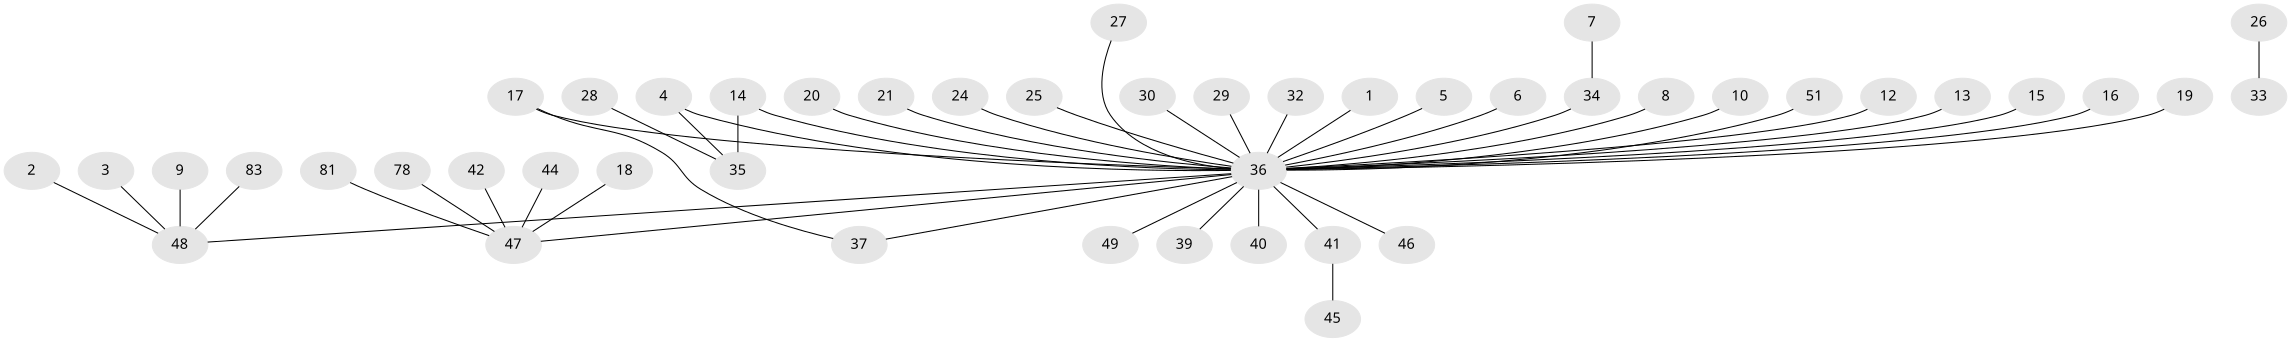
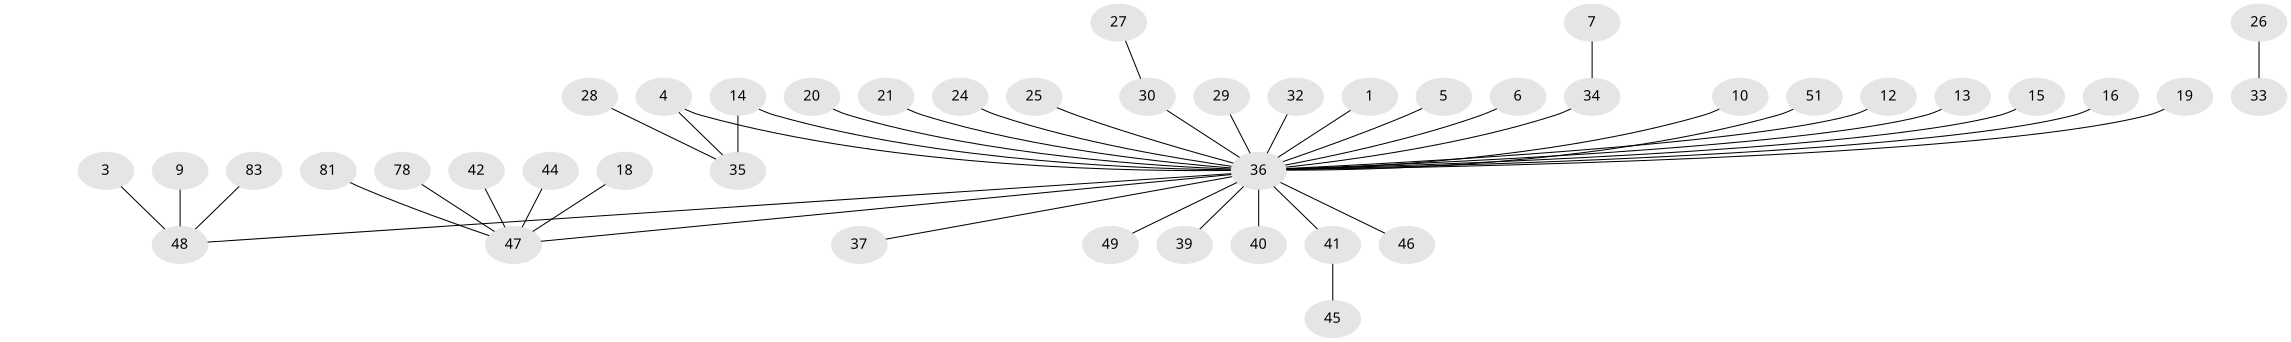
(516, 97) -> none
(1666, 97) -> none
(1144, 144) -> (1133, 60)
(32, 171) -> none
